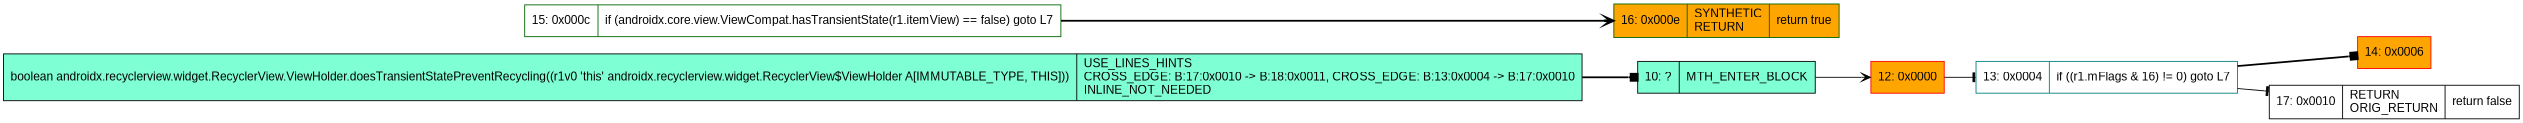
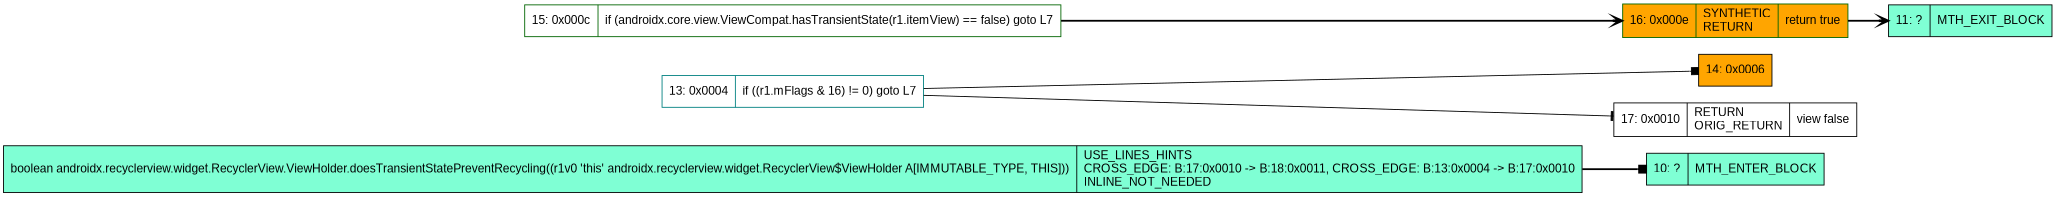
none -> (1970, 21)
(2394, 53) -> (1735, 70)
(2293, 61) -> (1307, 80)
(1908, 77) -> none
(2482, 102) -> (1823, 119)
